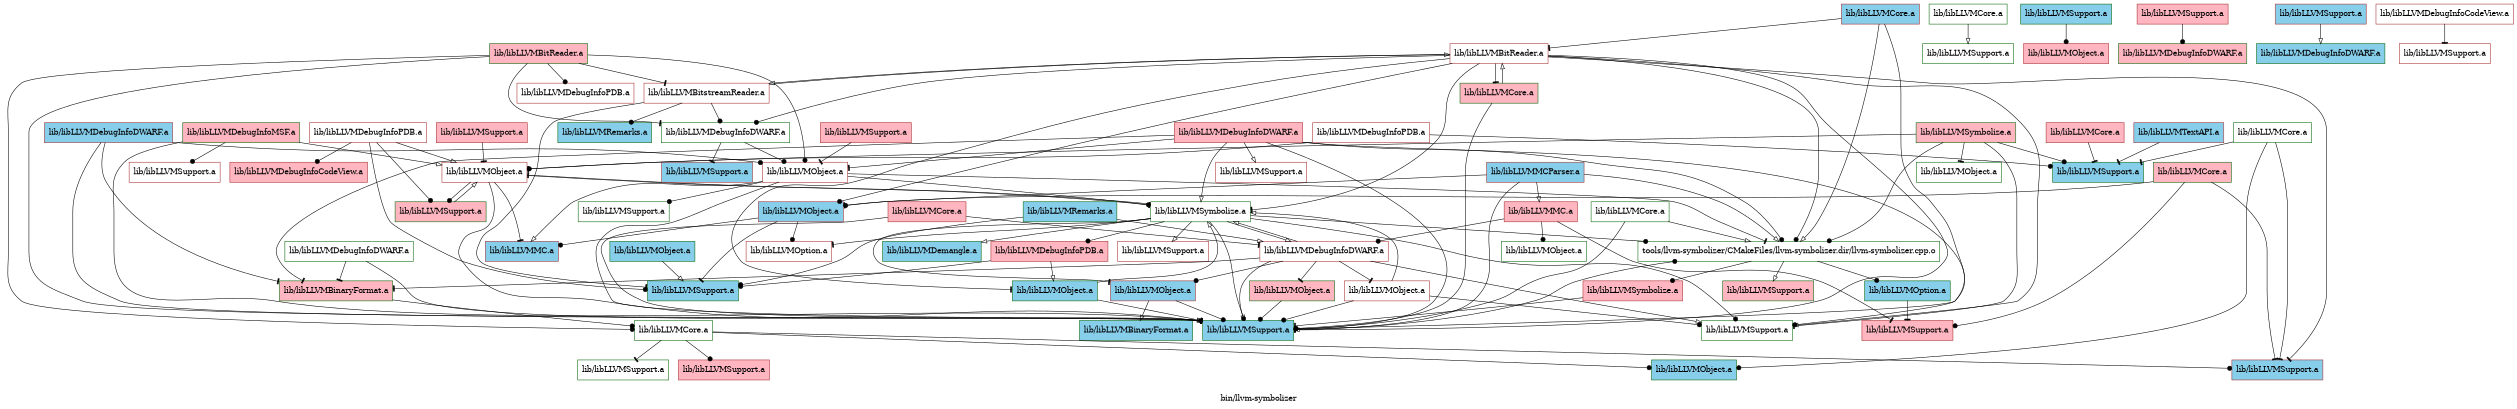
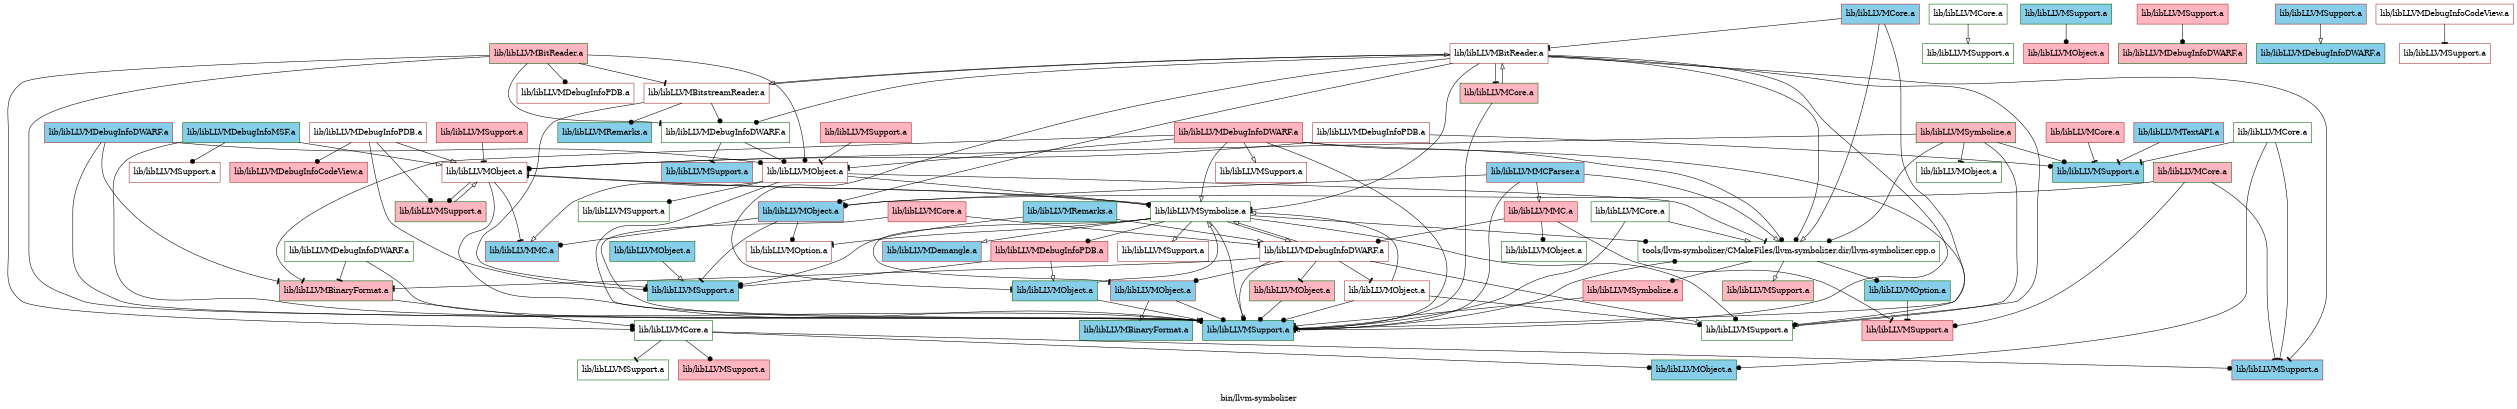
(241, 133) -> (241, 133)
(932, 251) -> (932, 251)
